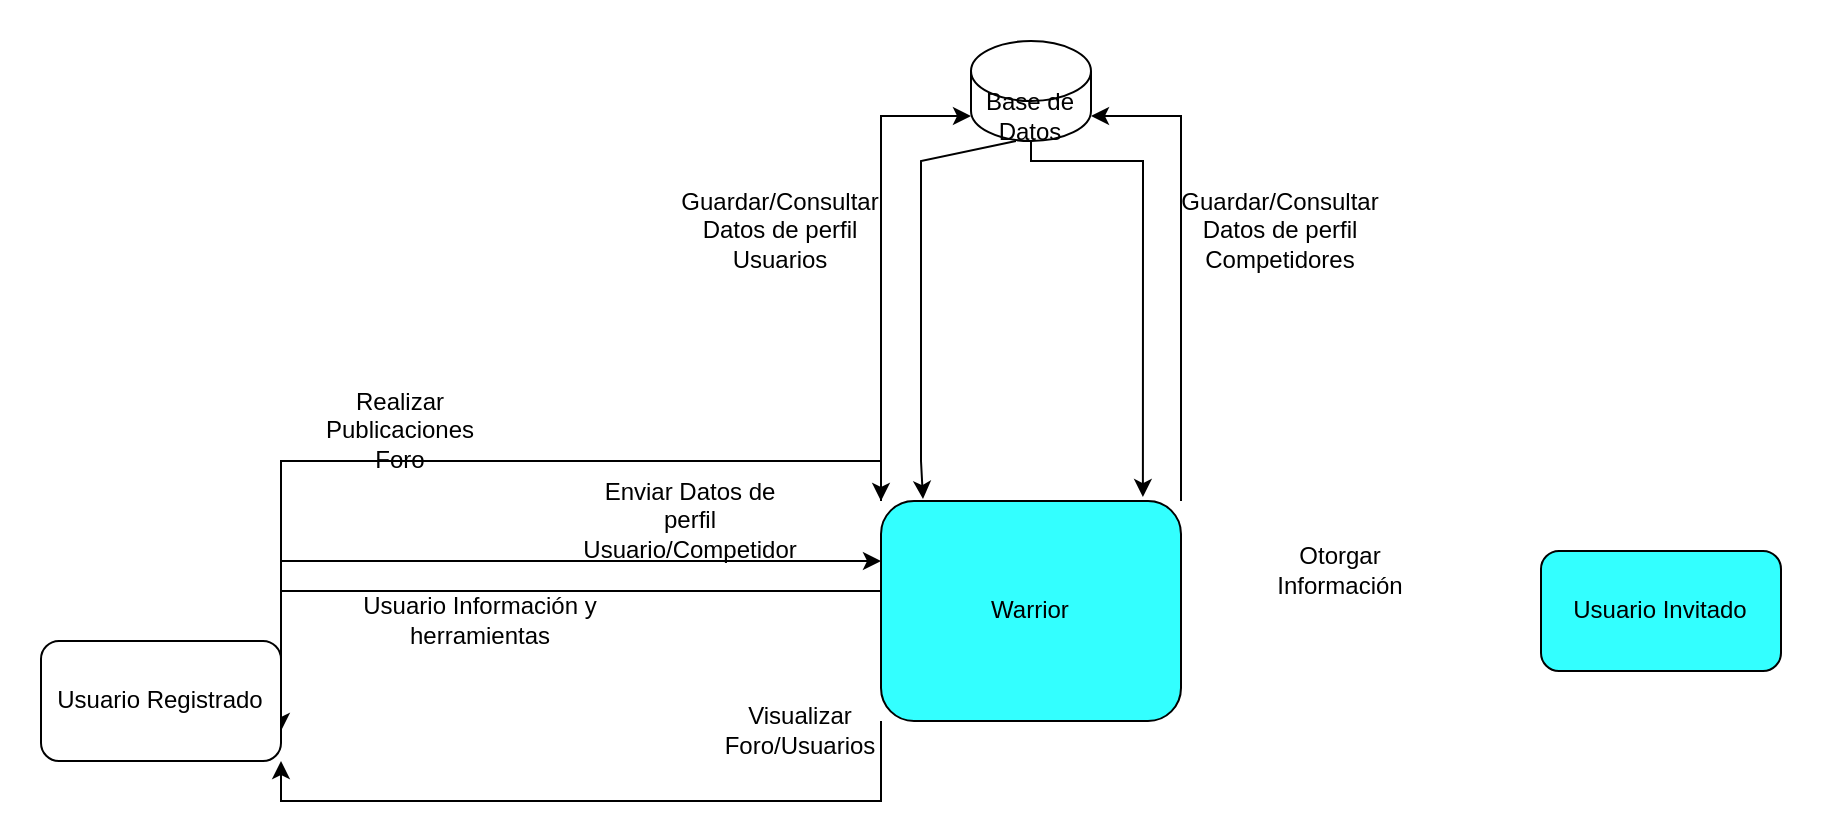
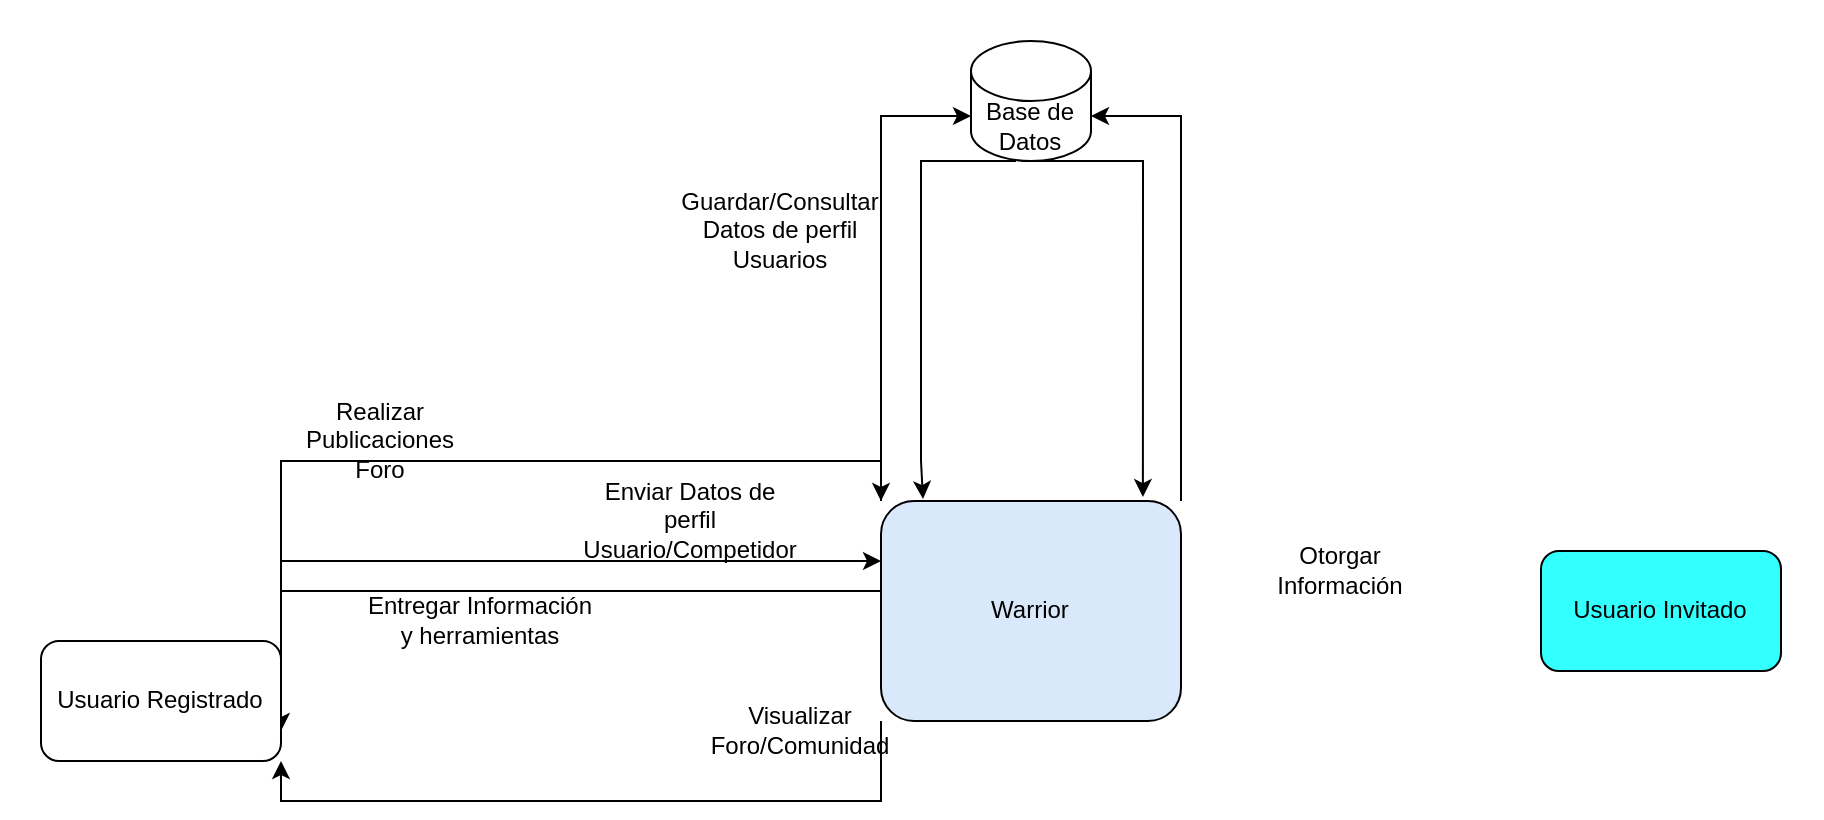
(1031, 91) -> (1031, 101)
(1281, 231) -> none
(401, 431) -> (381, 441)
(1031, 611) -> (1031, 611)
(481, 621) -> (481, 621)
(801, 731) -> (801, 731)
